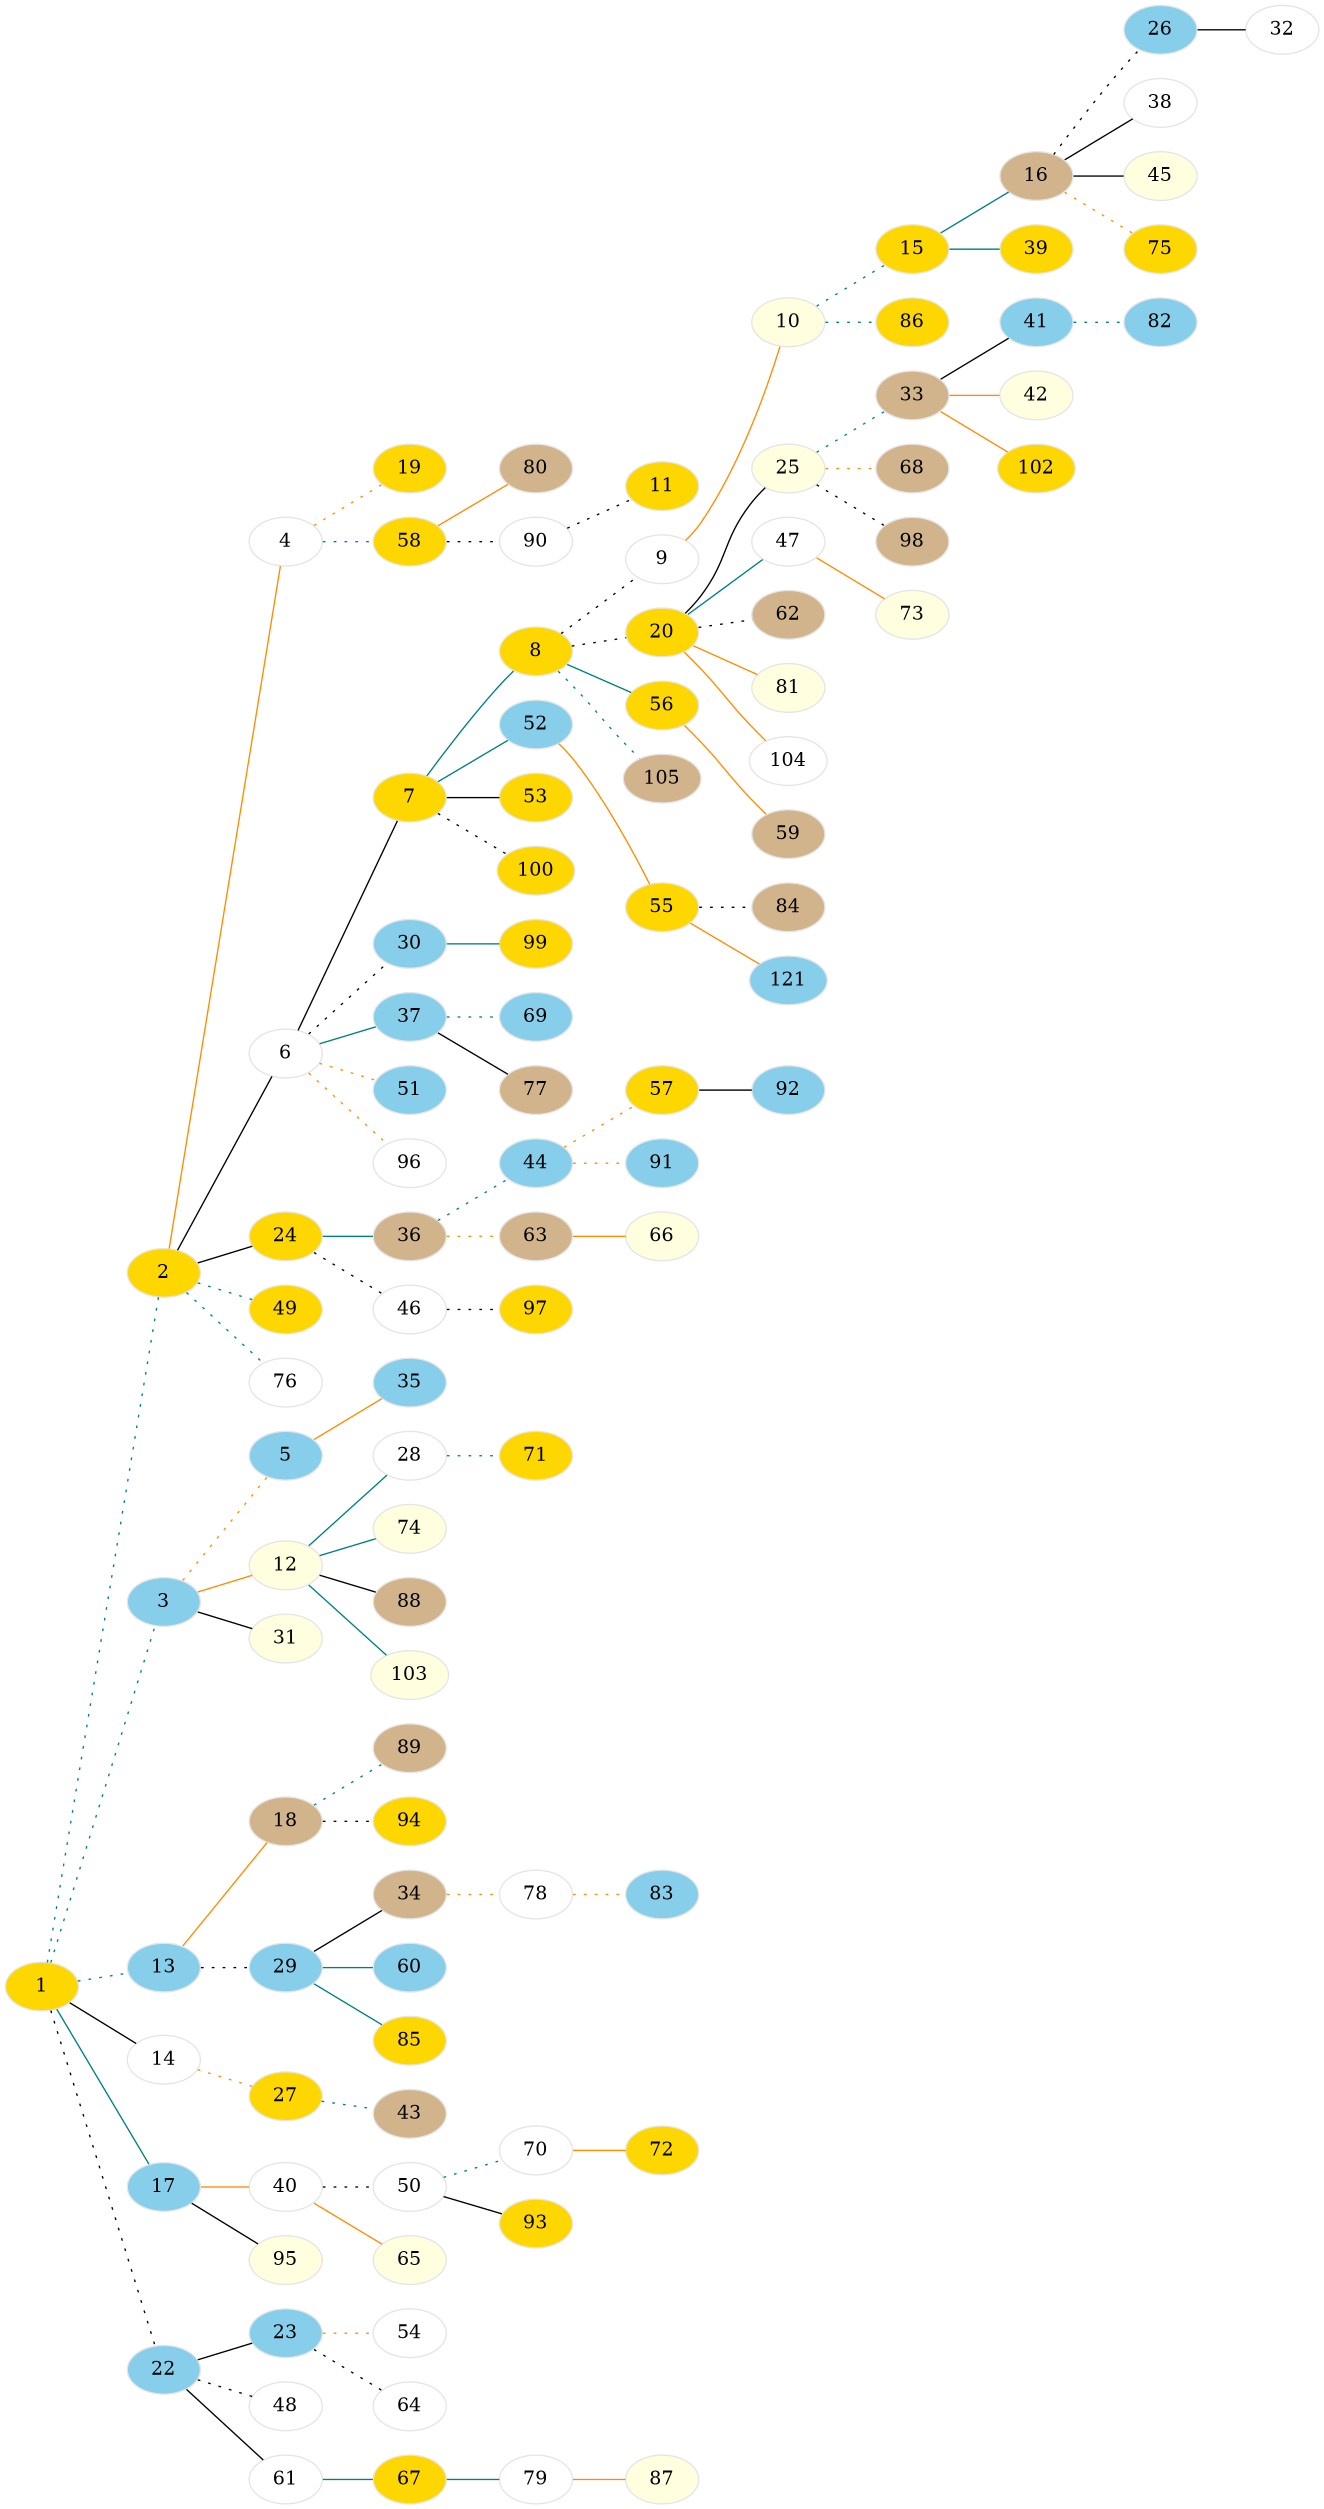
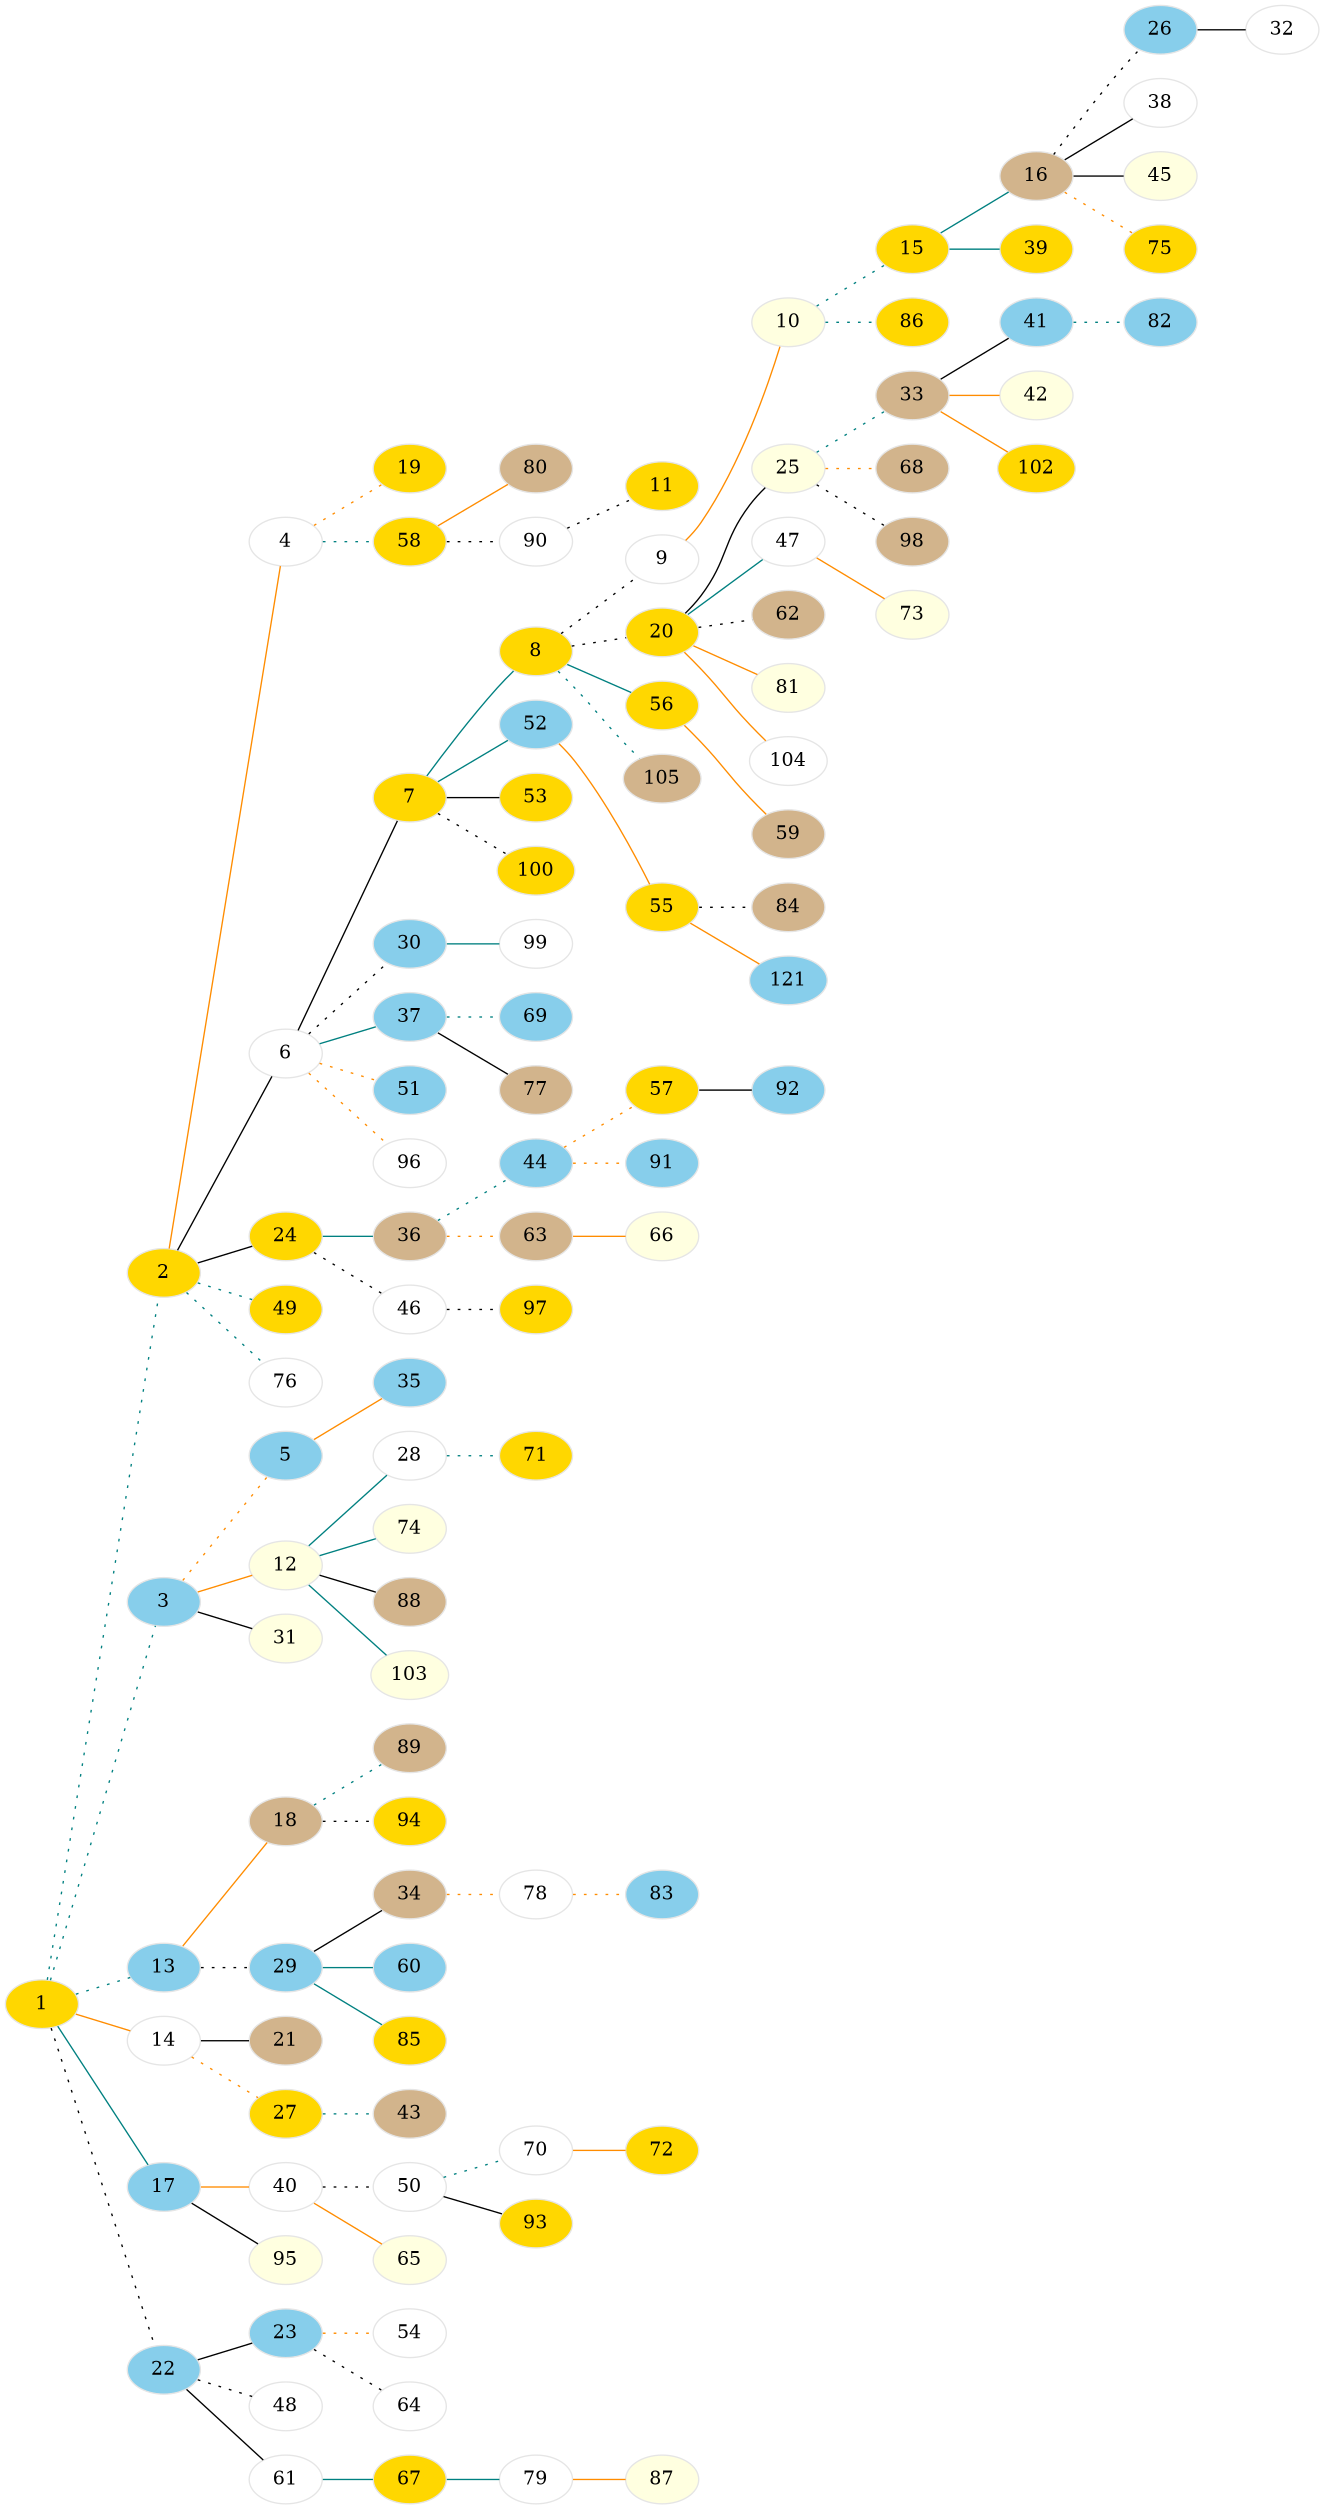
(536, 944) -> (536, 944)
(103, 2023) -> (103, 2023)
none -> (286, 2041)
